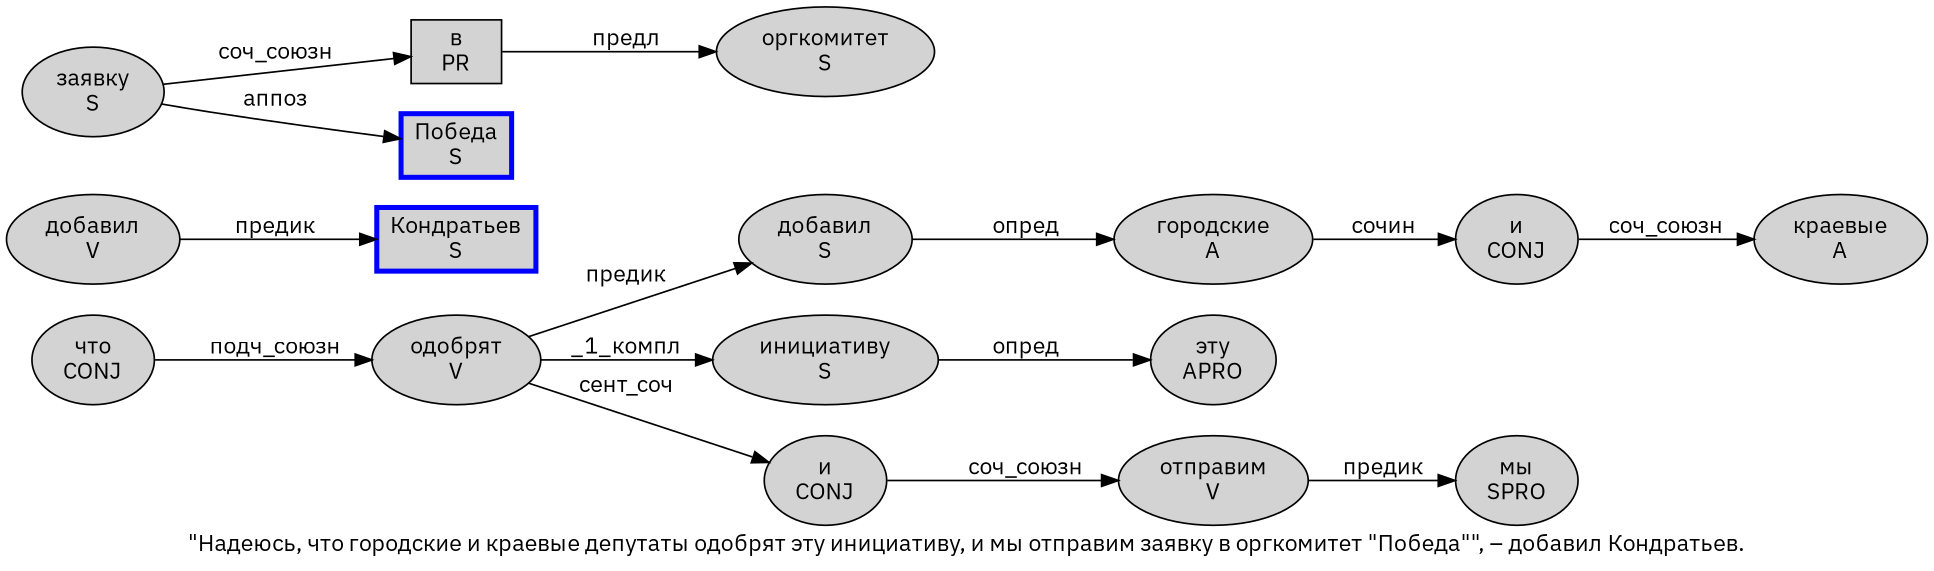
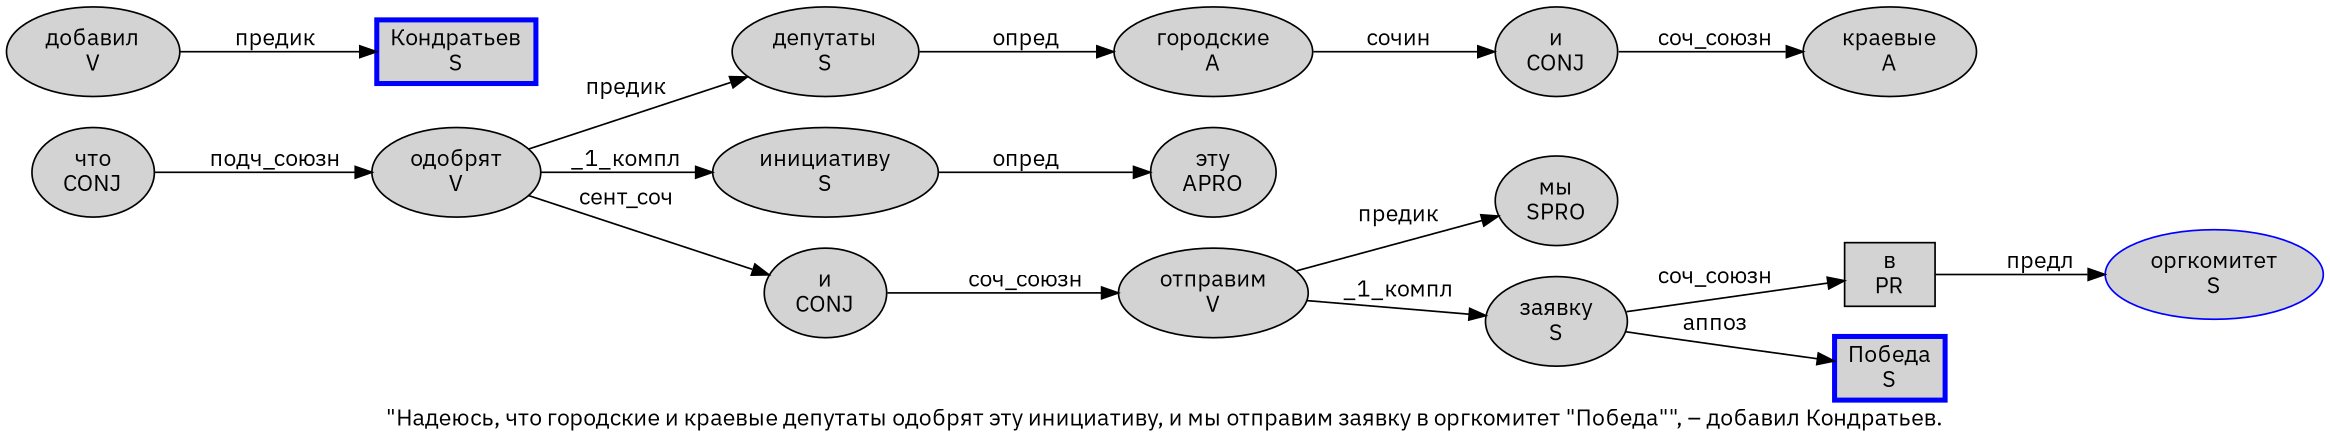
(825, 52) -> (2214, 274)
(825, 239) -> (825, 52)
none -> (1388, 307)
